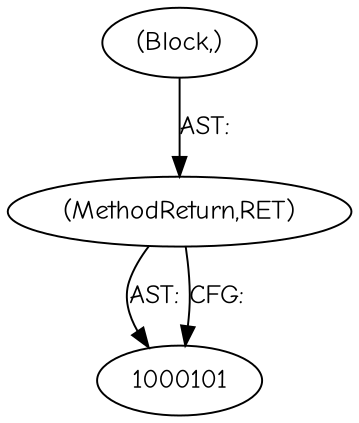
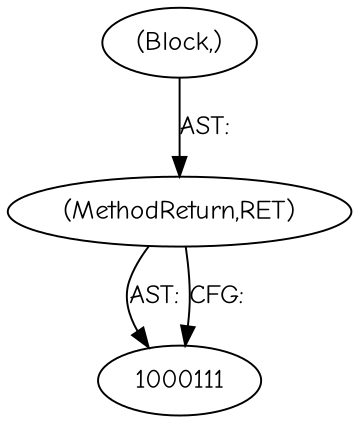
(180, 381) -> (180, 381)
